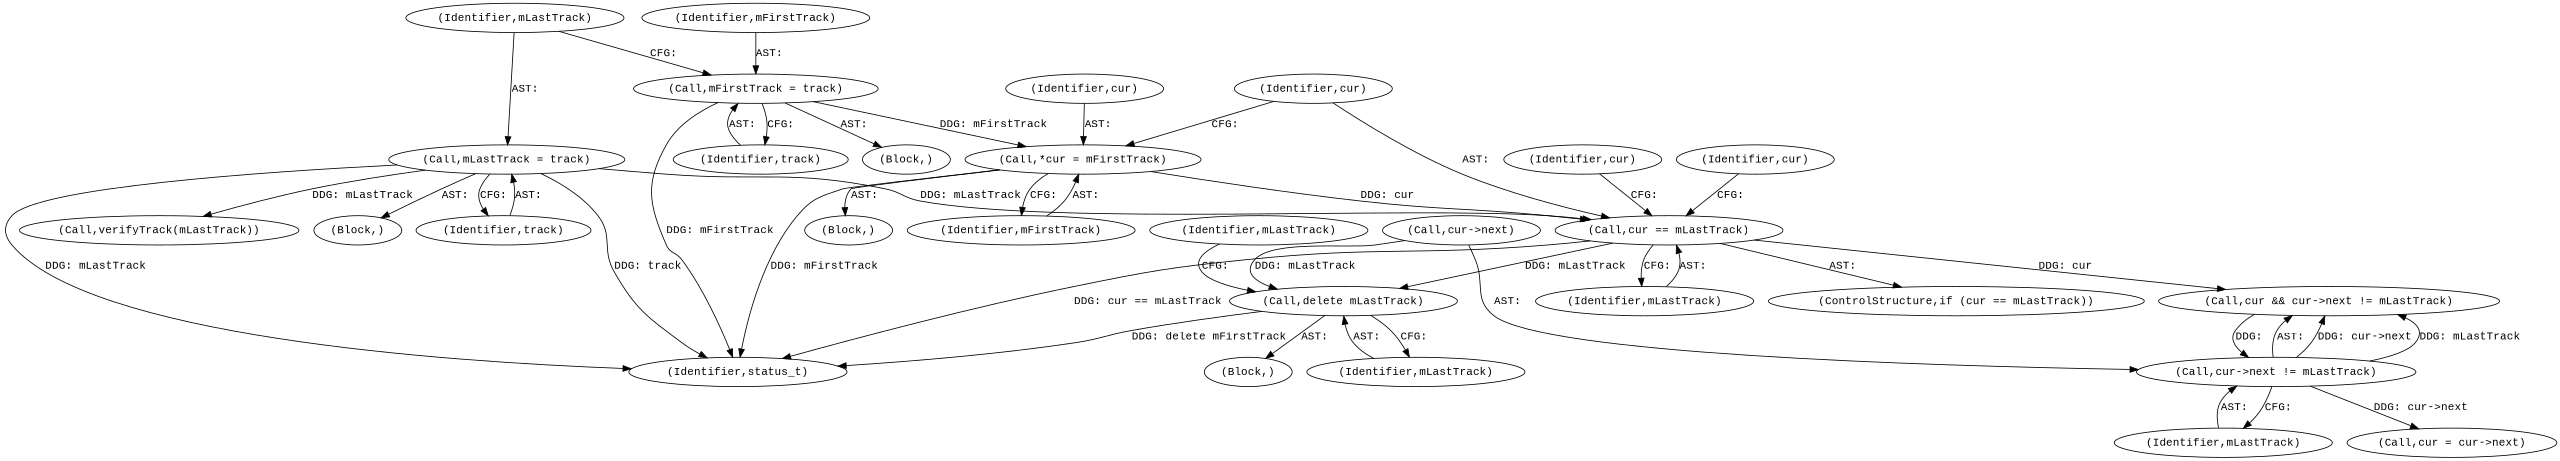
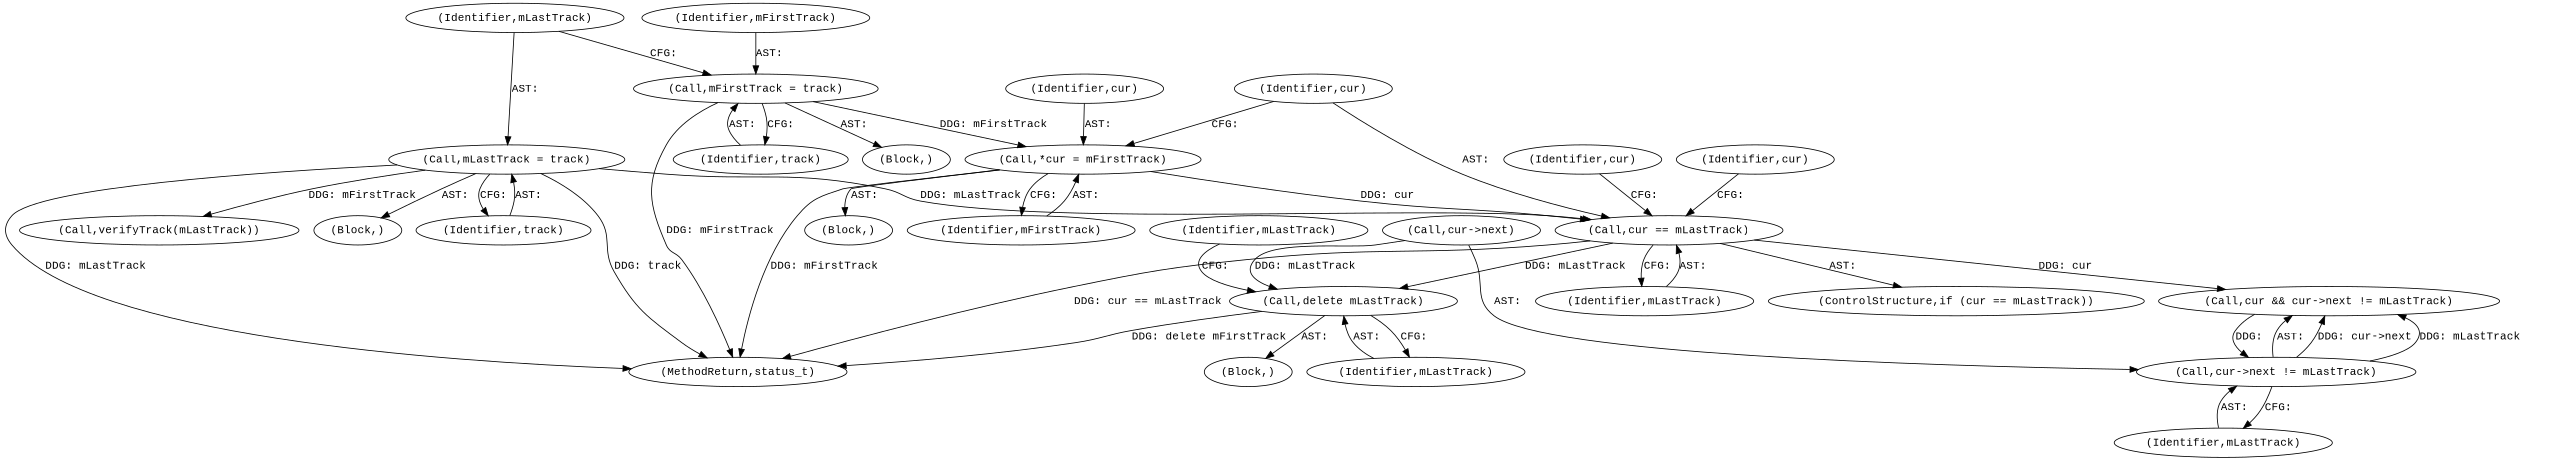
(363, 195) -> (363, 195)
(738, 372) -> (738, 372)
(2452, 443) -> none
